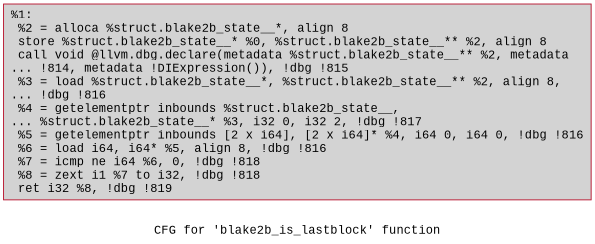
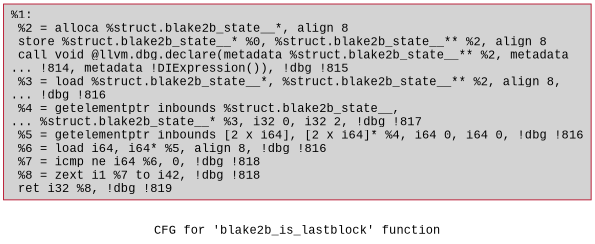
(136, 175) -> (136, 175)
